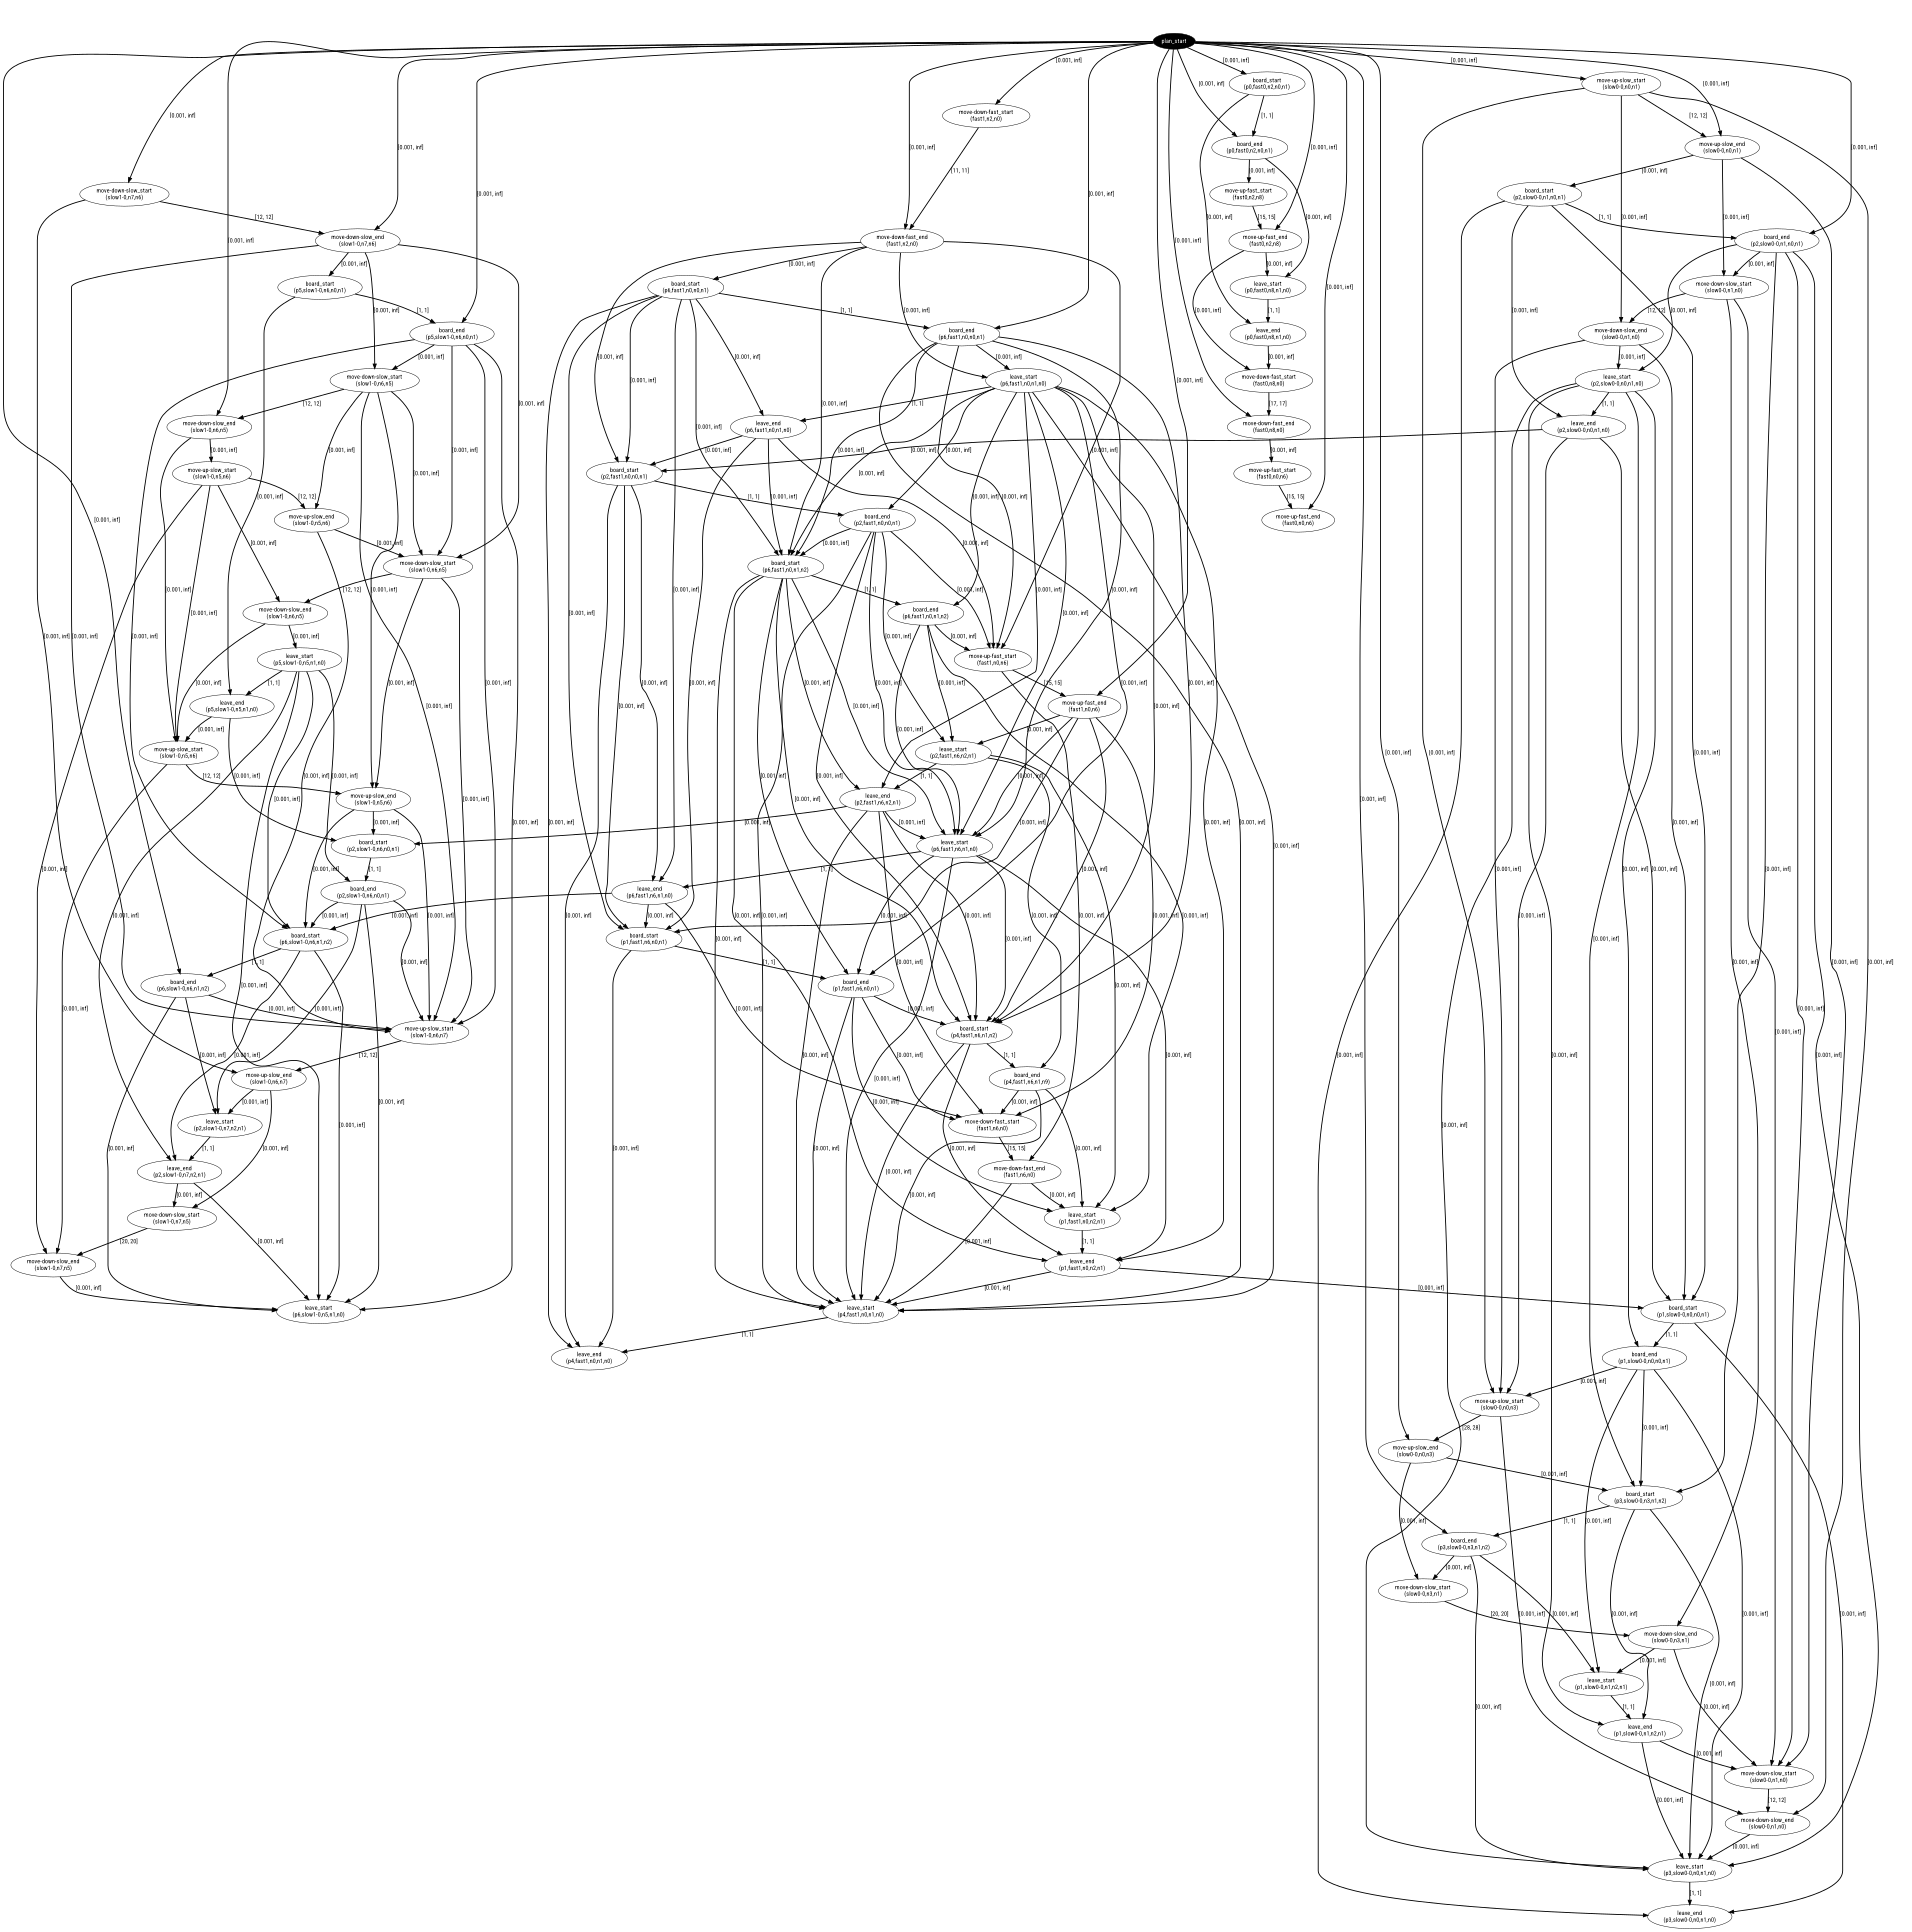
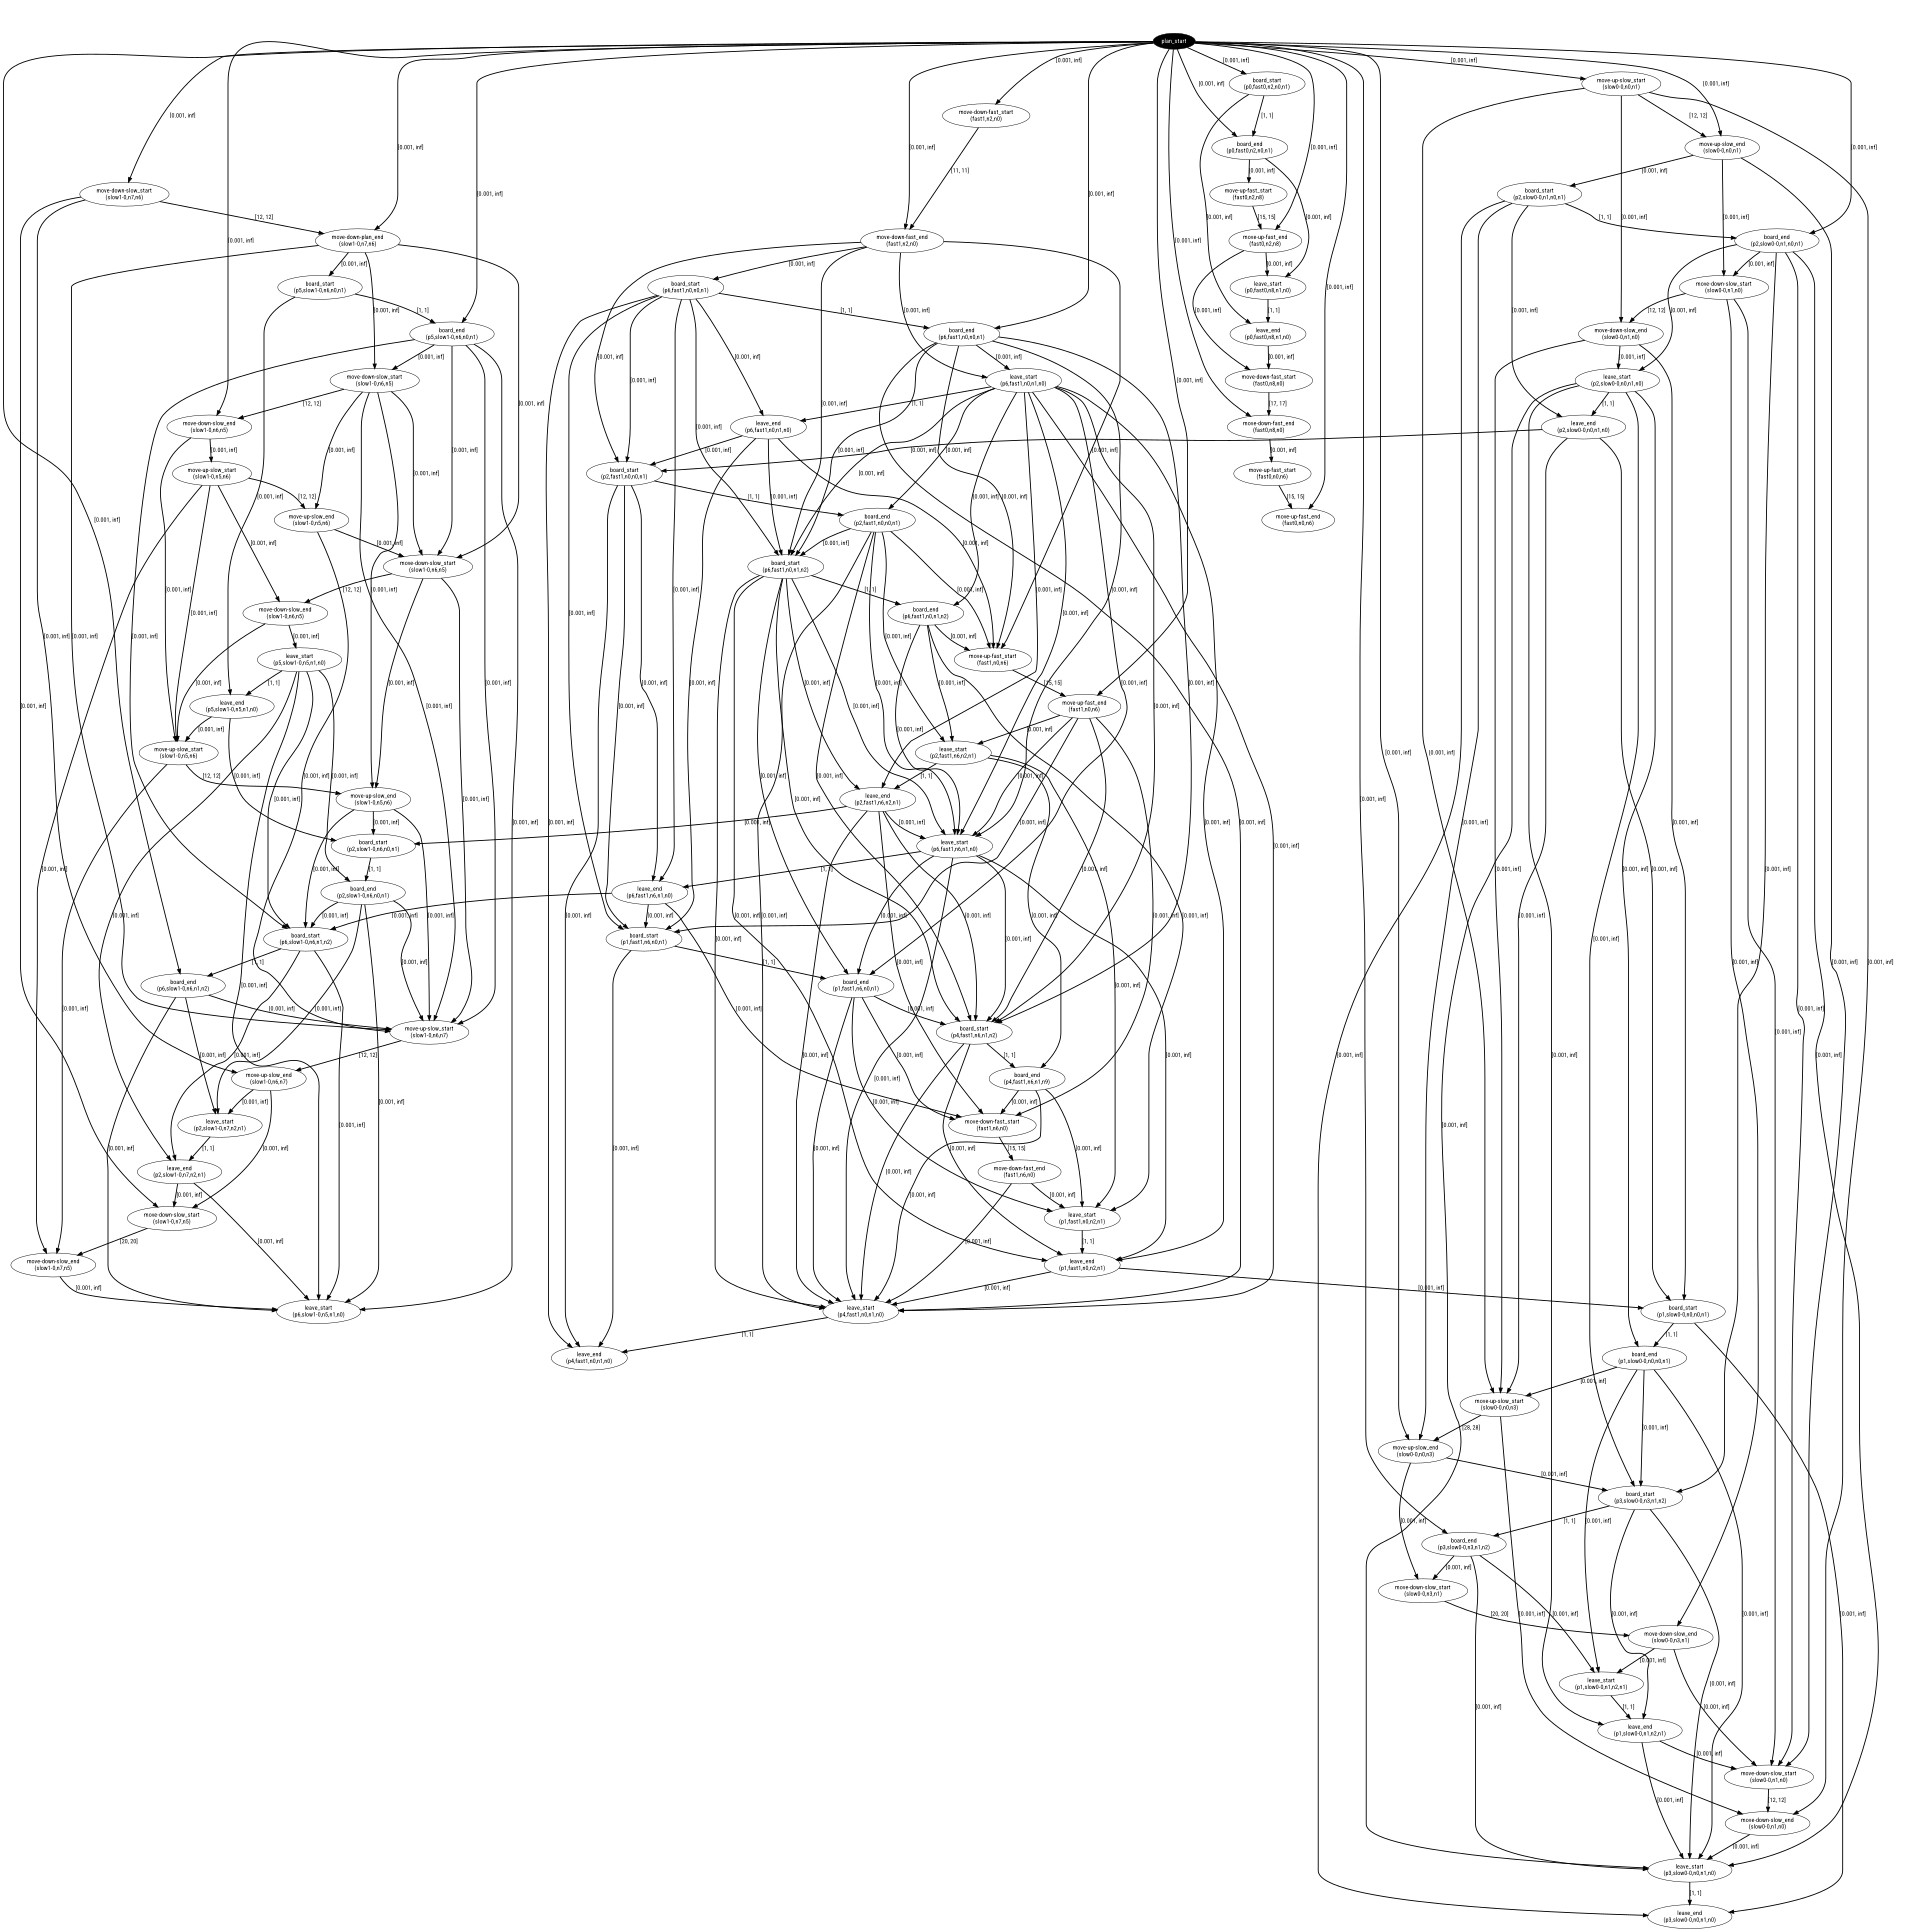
(358, 241) -> (358, 241)
none -> (20, 702)
(1692, 724) -> (1464, 812)
(1079, 907) -> none
